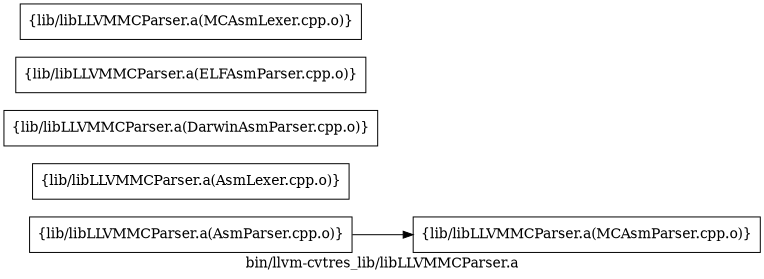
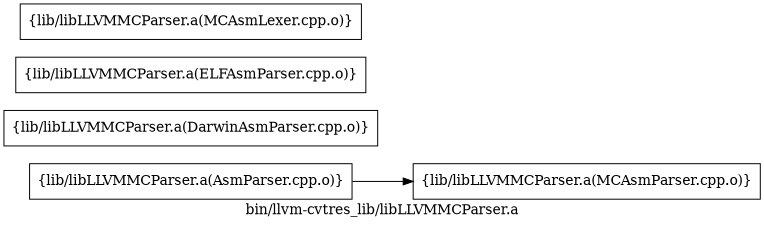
(191, 181) -> none
